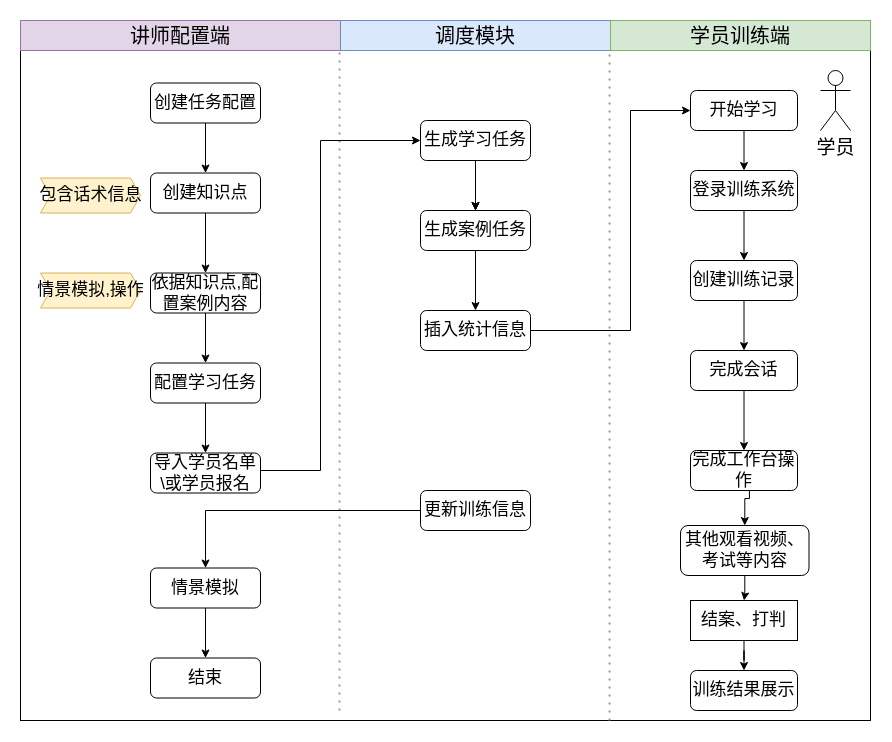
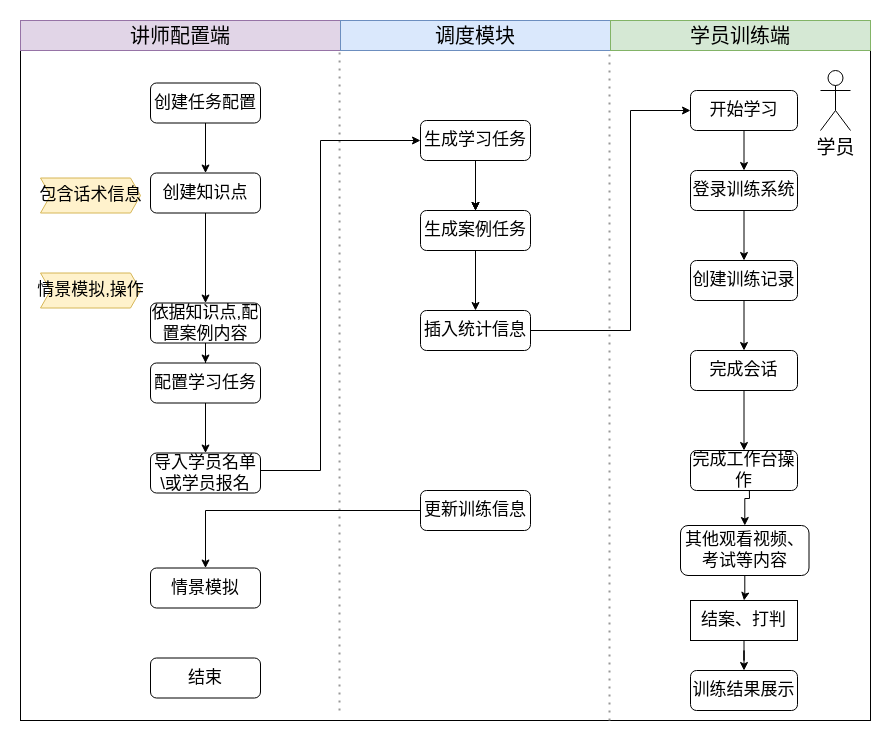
(206, 293) -> (206, 323)
(206, 629) -> none
